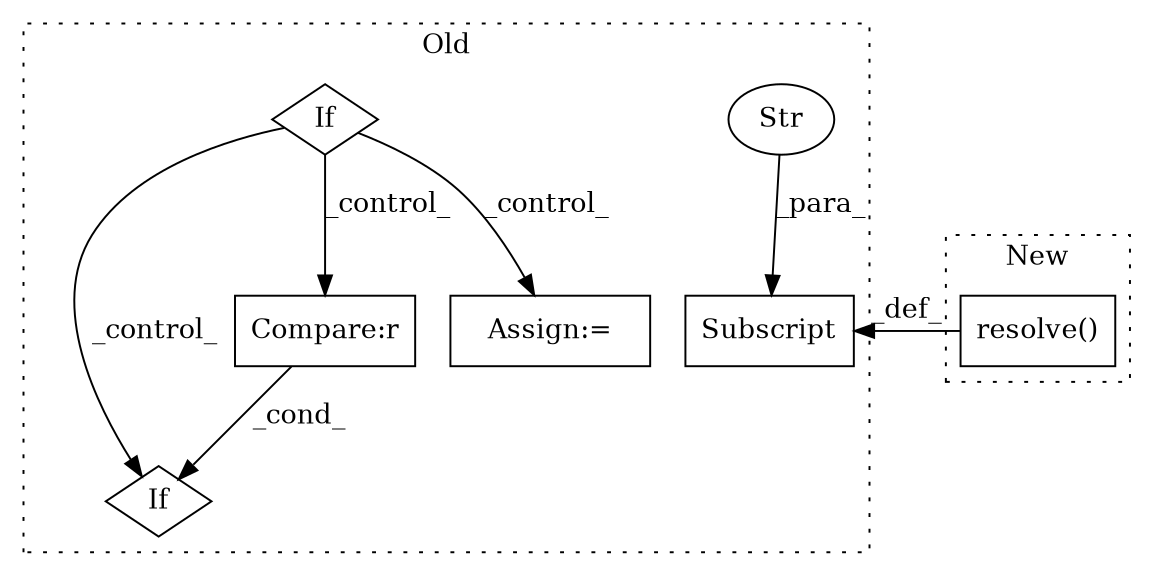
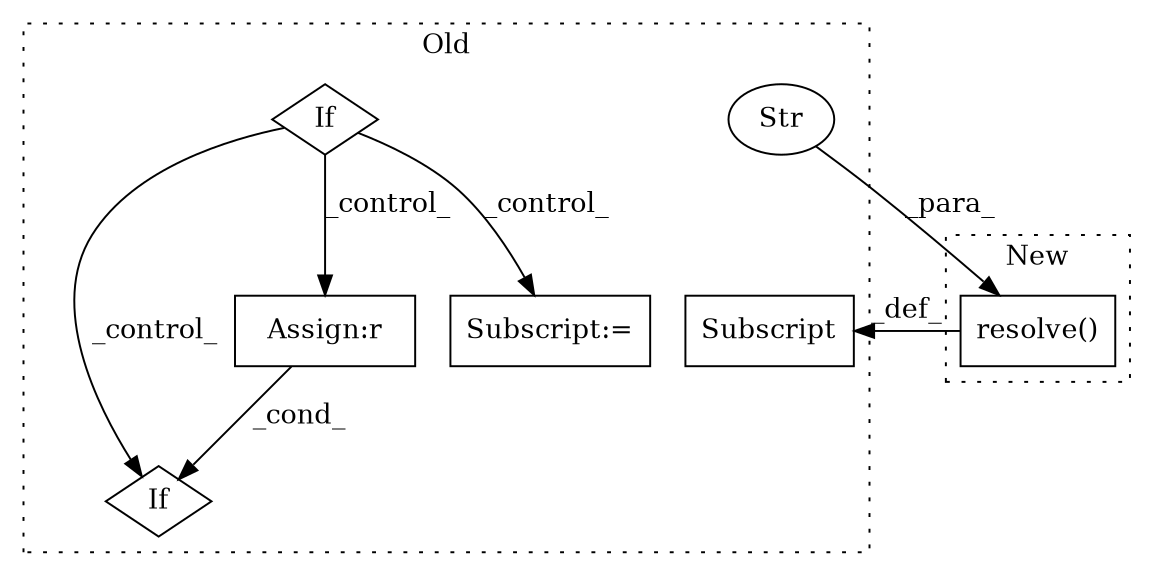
(776, 215) -> (901, 212)
(325, 331) -> (325, 331)
(550, 331) -> (550, 331)
